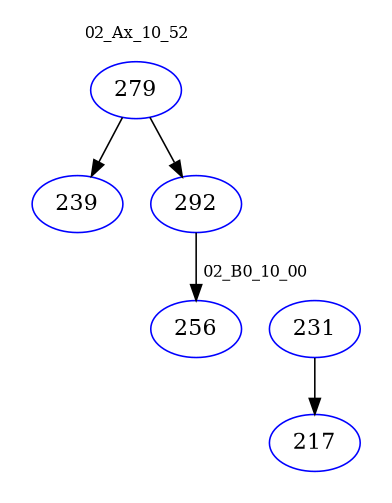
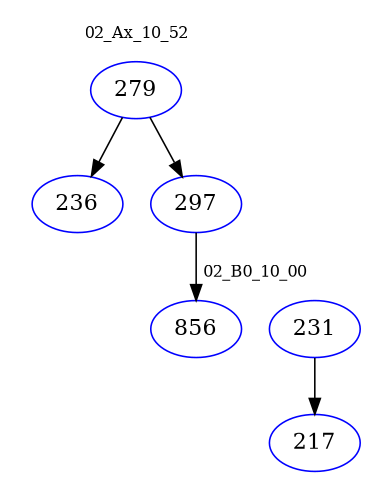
(78, 204) -> (78, 204)
(196, 204) -> (196, 204)
(196, 329) -> (196, 329)
